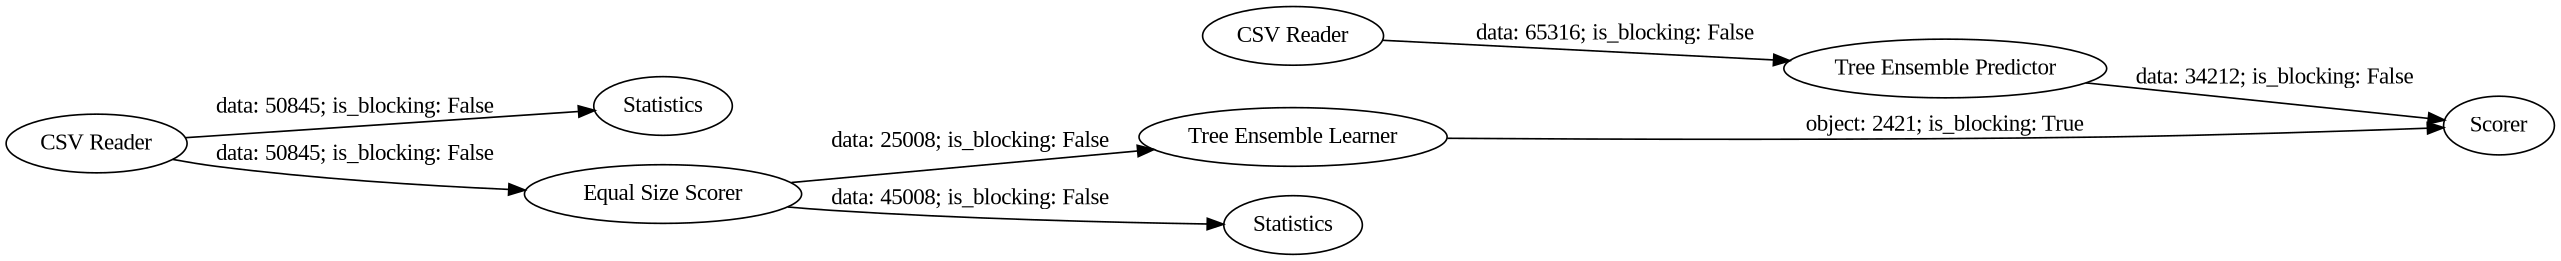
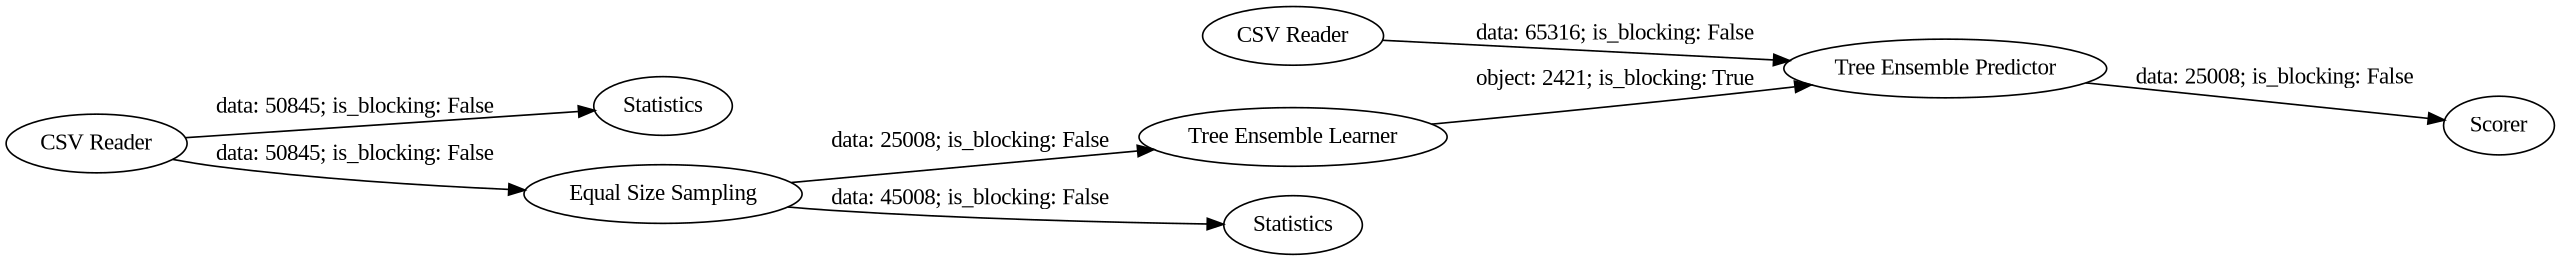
(2275, 77) -> (2275, 77)
(1937, 139) -> (1613, 106)
(663, 194) -> (663, 194)
